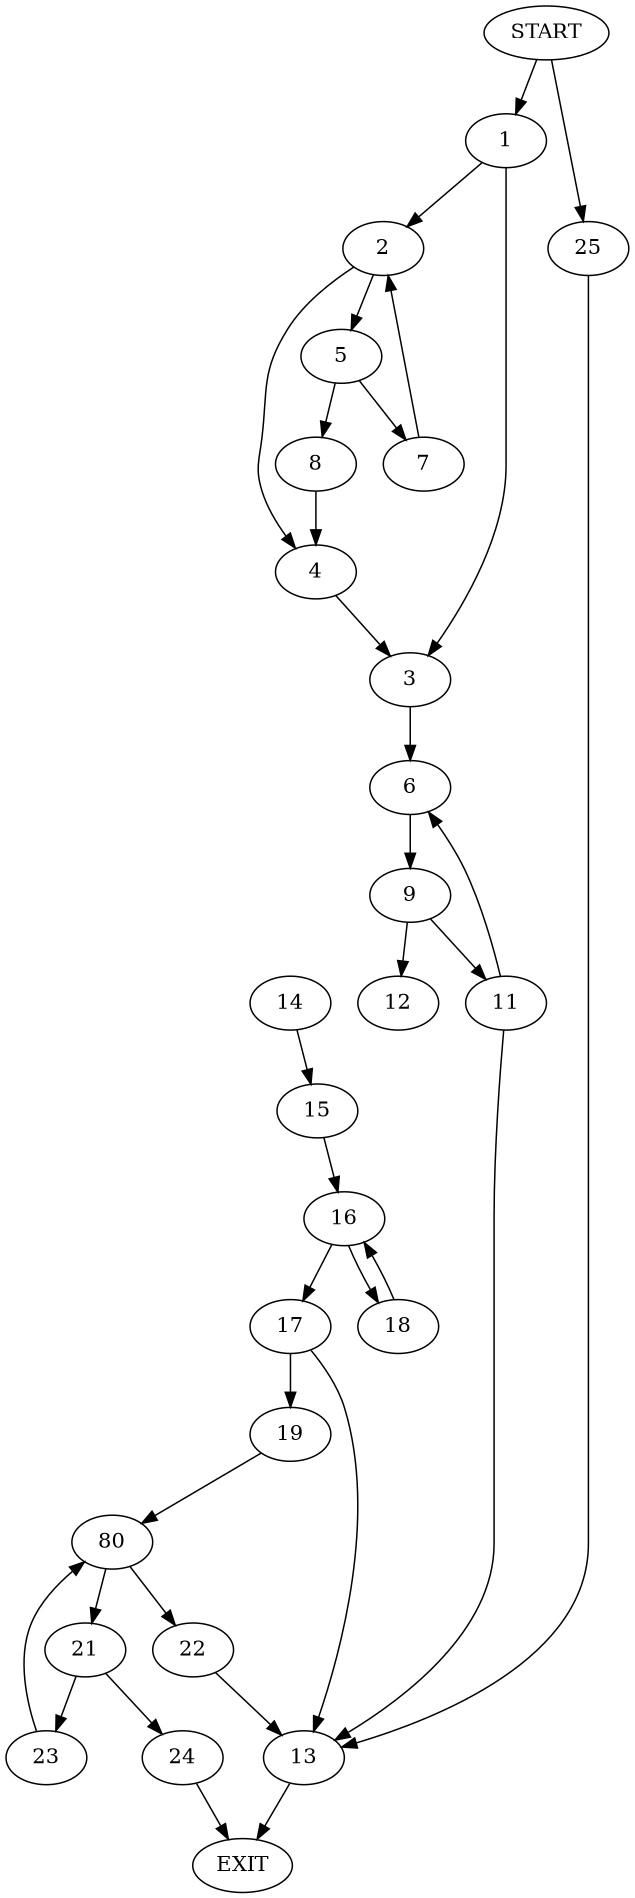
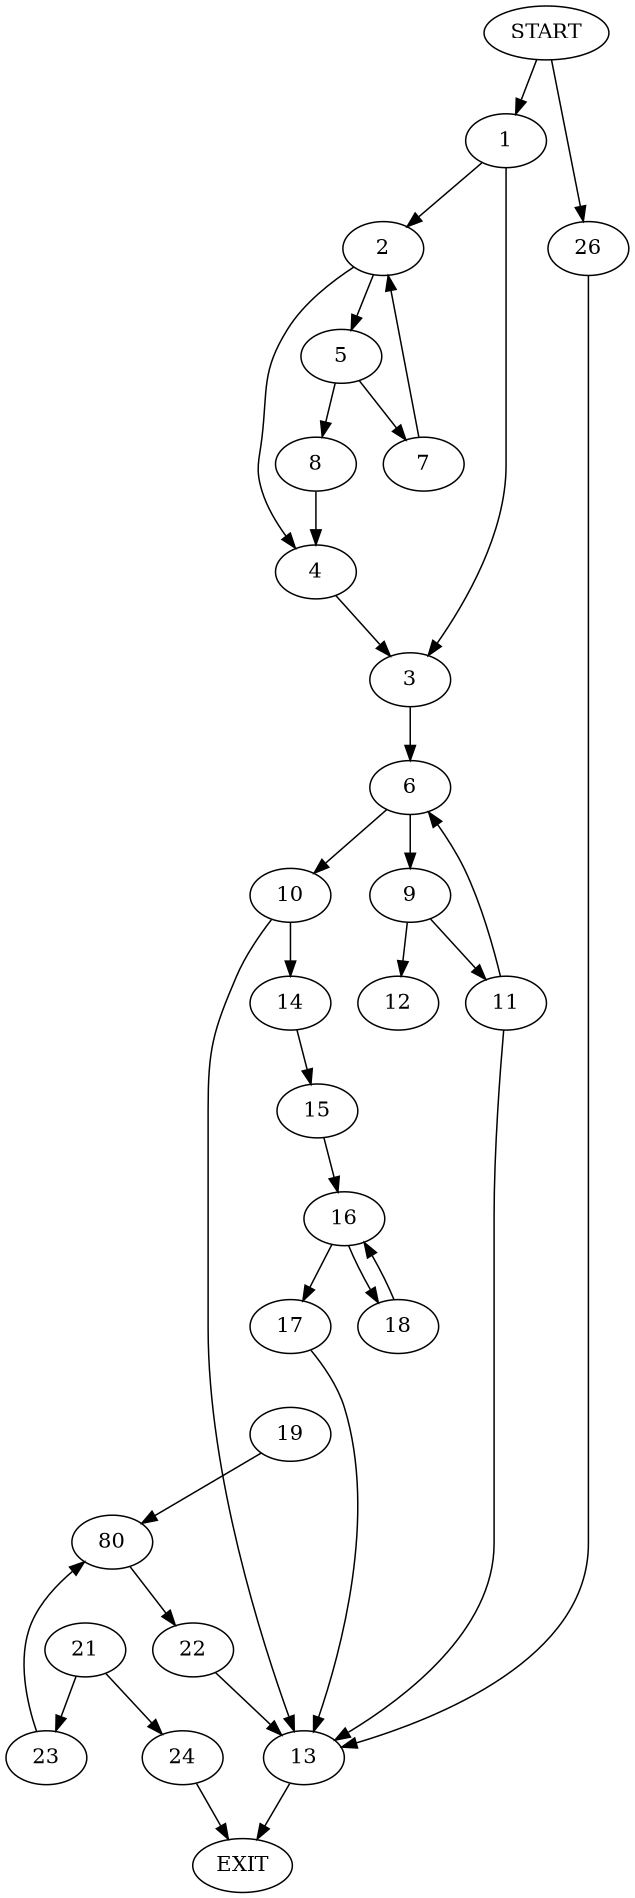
(588, 249) -> (588, 249)
none -> (290, 895)
(290, 1373) -> none
(101, 1589) -> none
